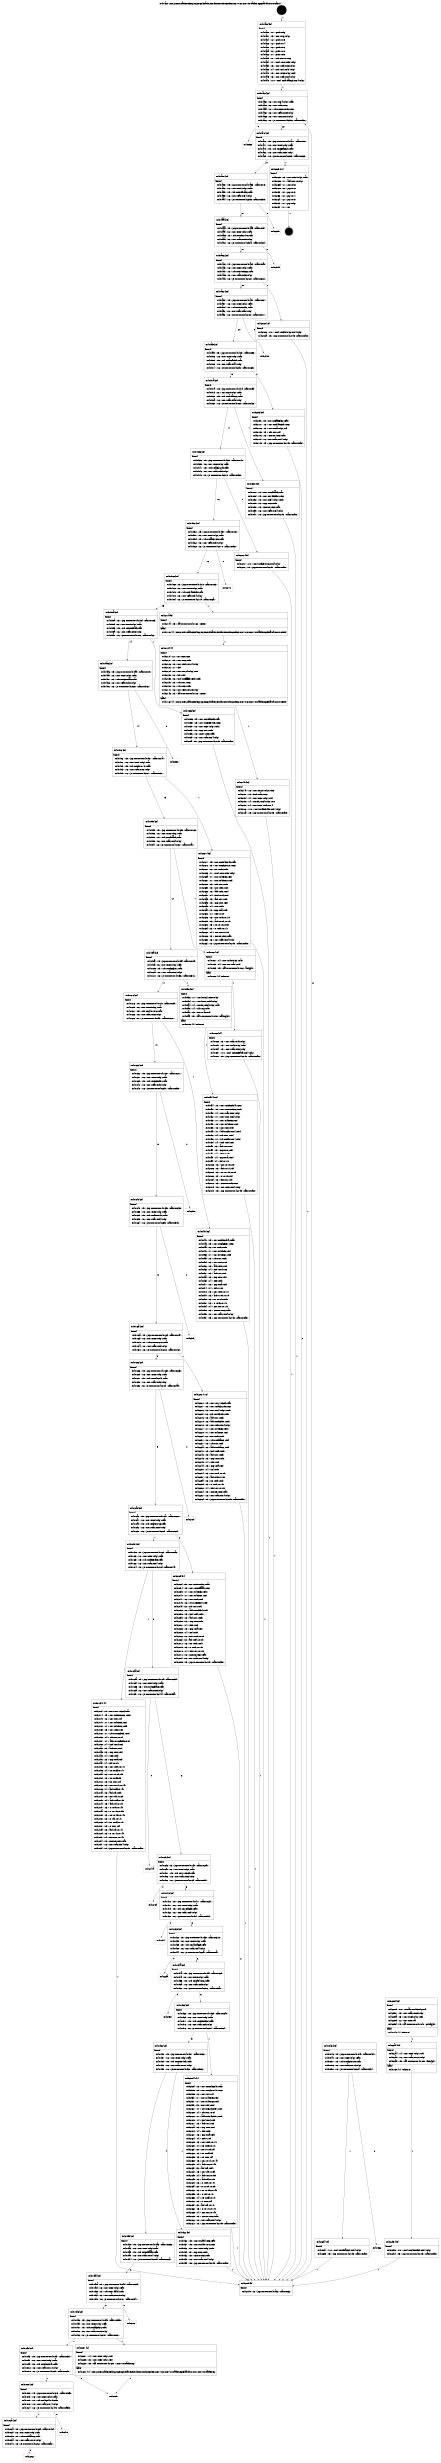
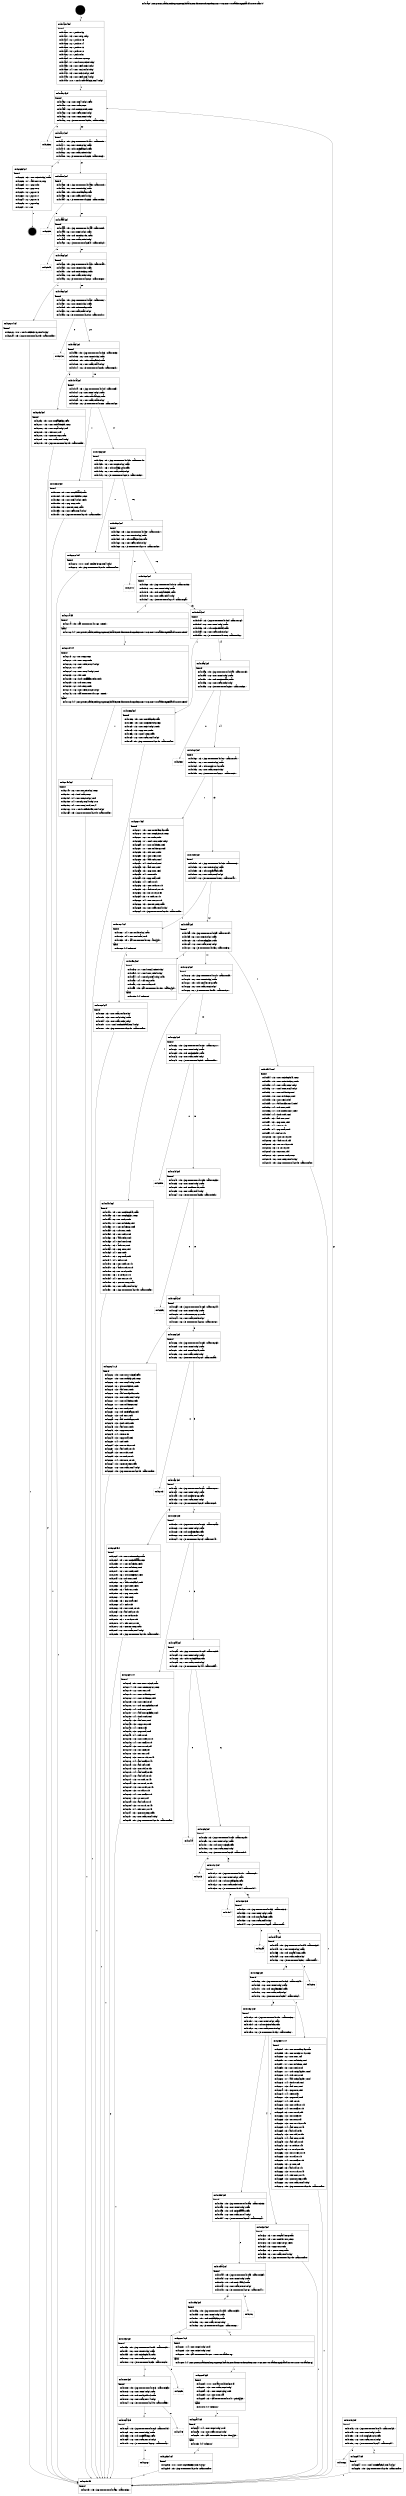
(205, 1061) -> (259, 1005)
(264, 1608) -> none
(124, 2384) -> (233, 2369)
